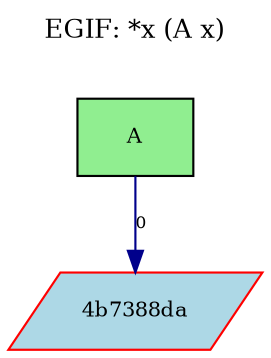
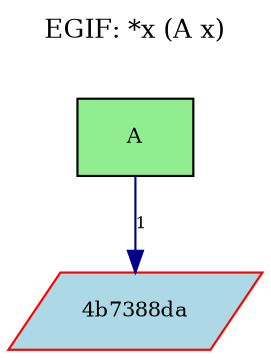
(142, 224) -> (142, 224)
